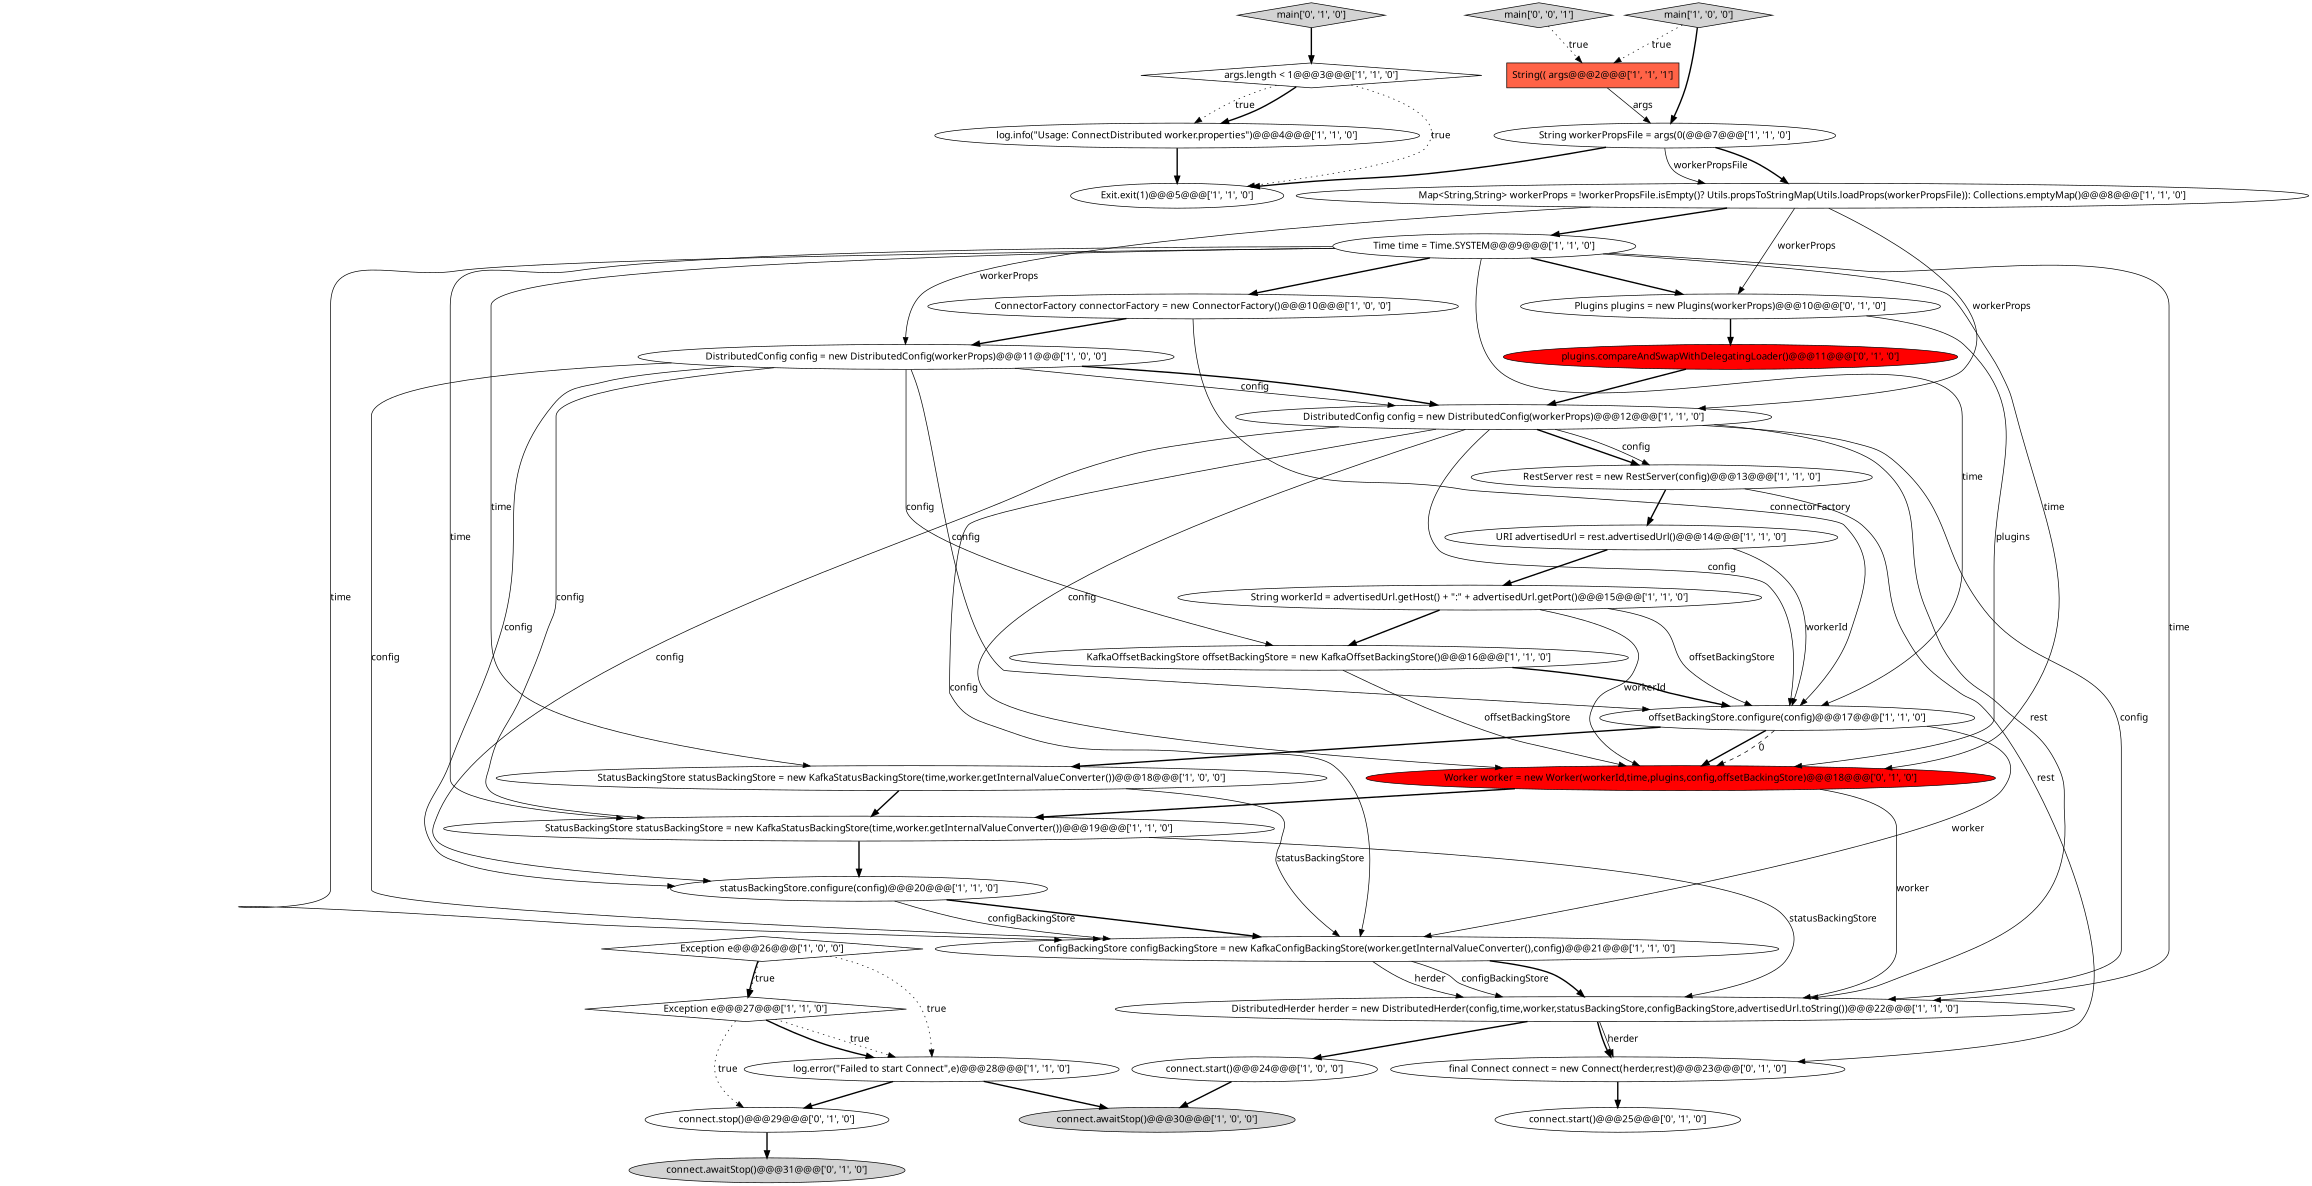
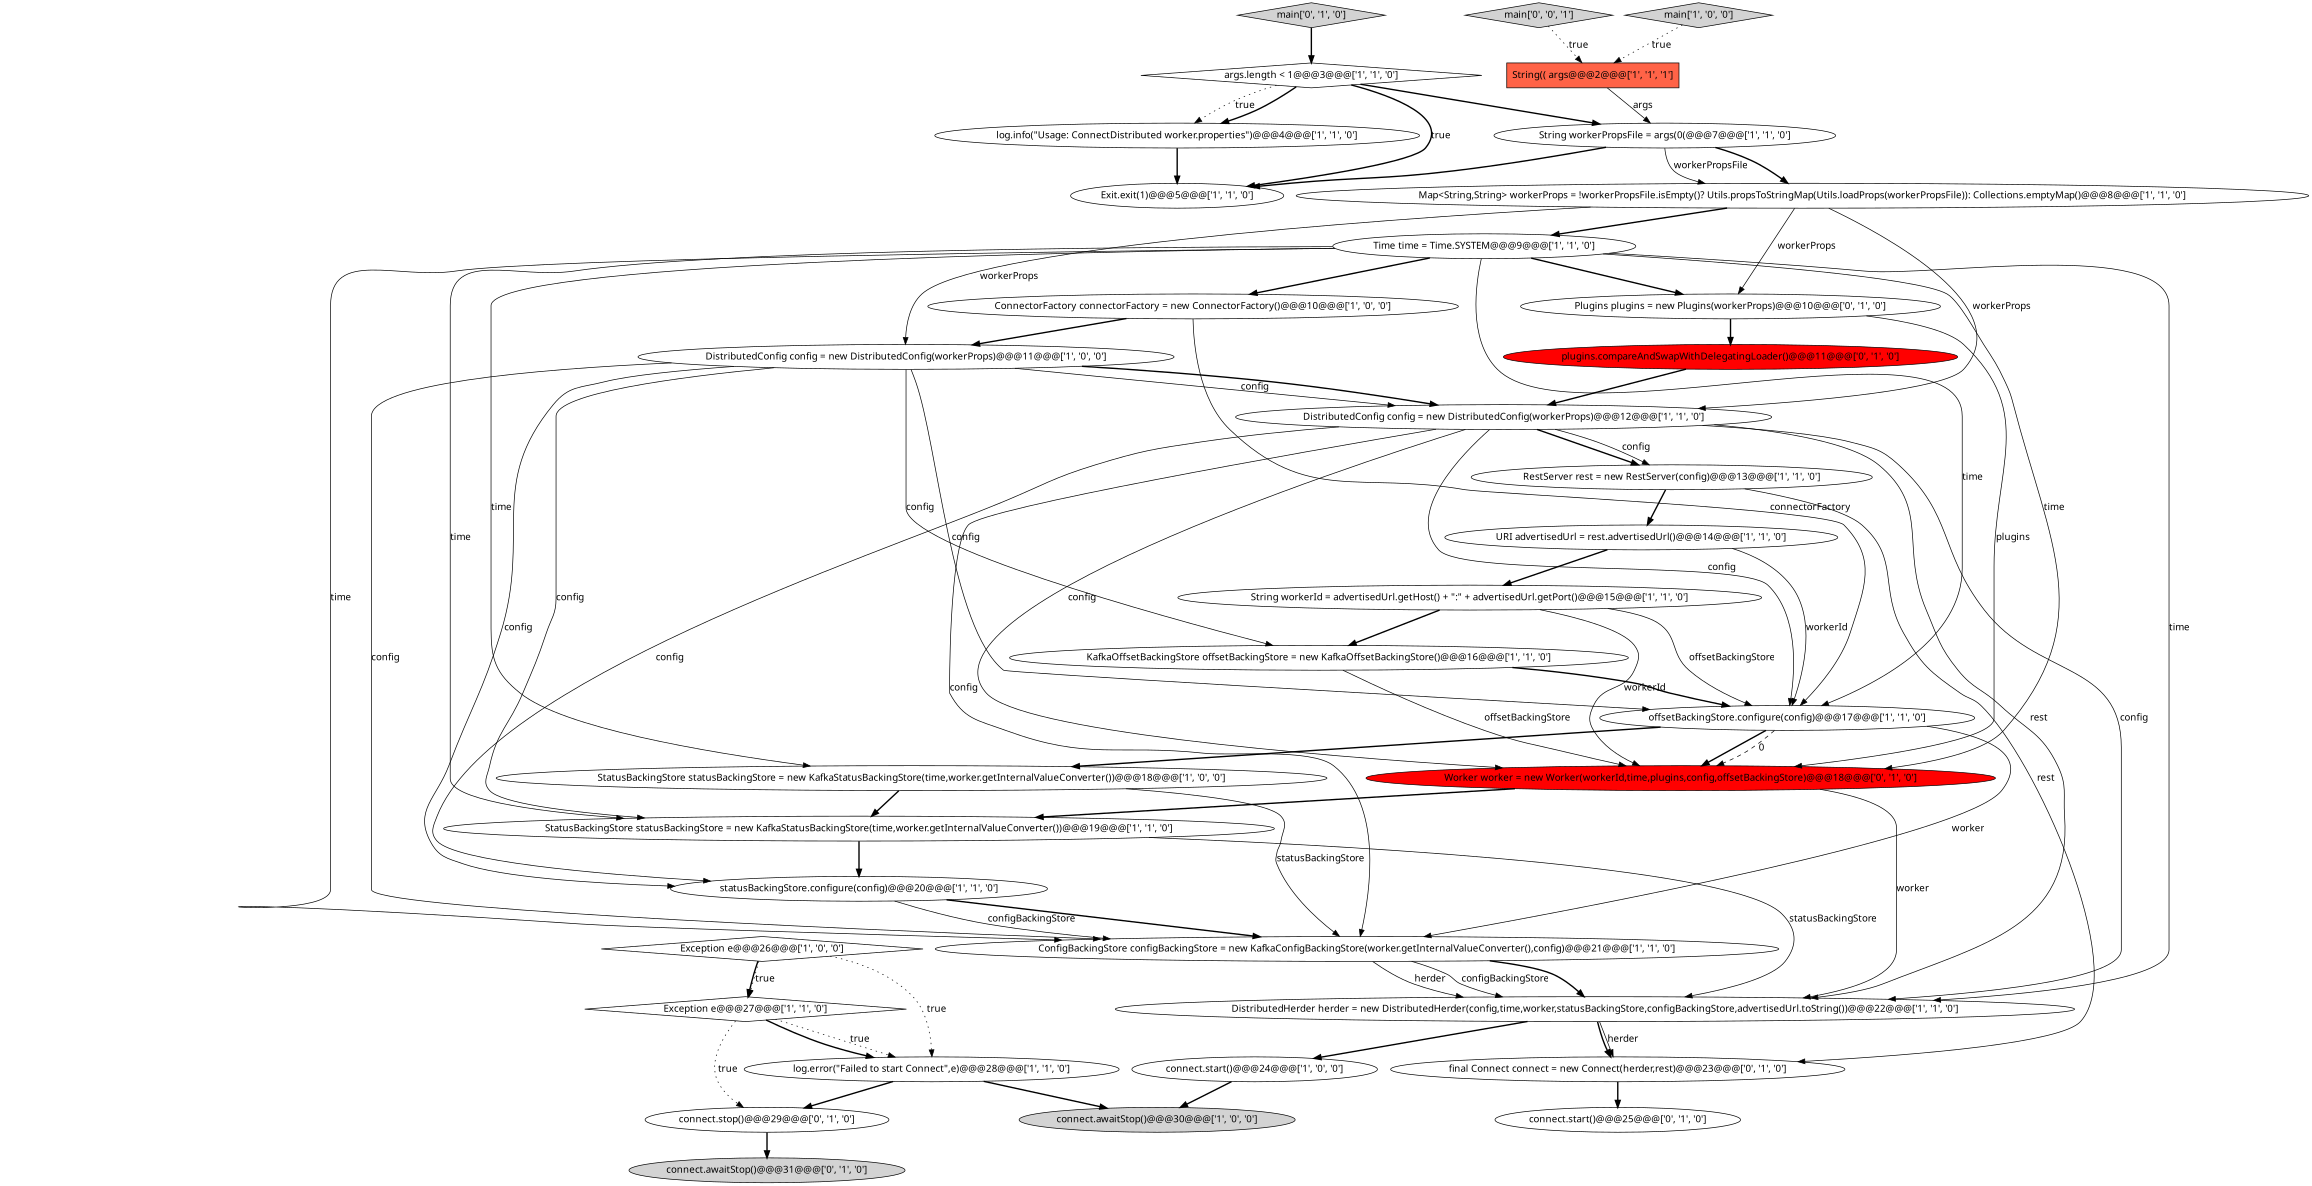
(1690, 73) -> (1476, 104)
(1397, 160) -> (1397, 160)
